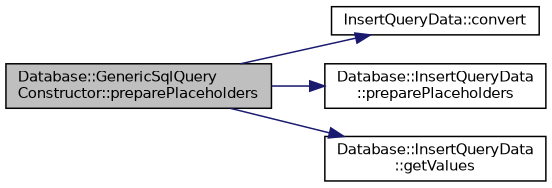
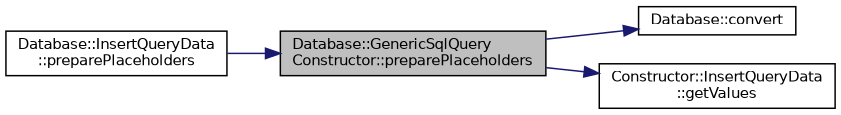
(435, 21) -> (717, 21)
(291, 86) -> (246, 53)
(435, 159) -> (717, 86)
